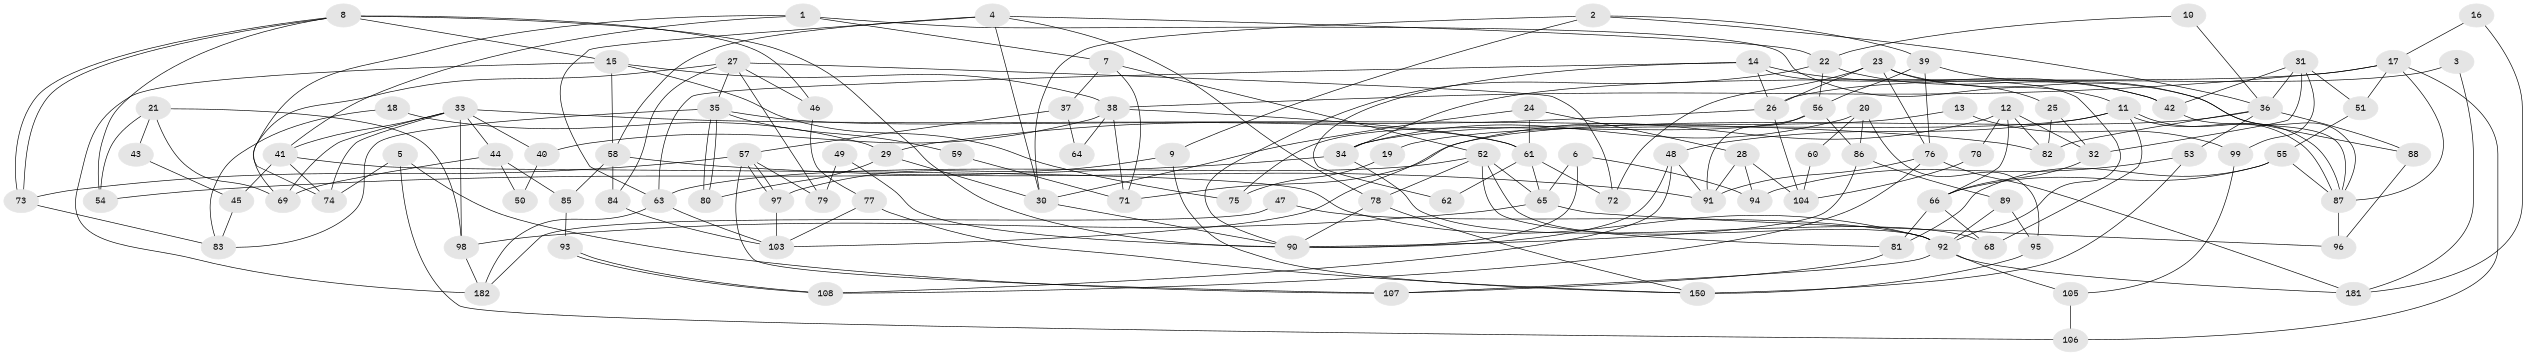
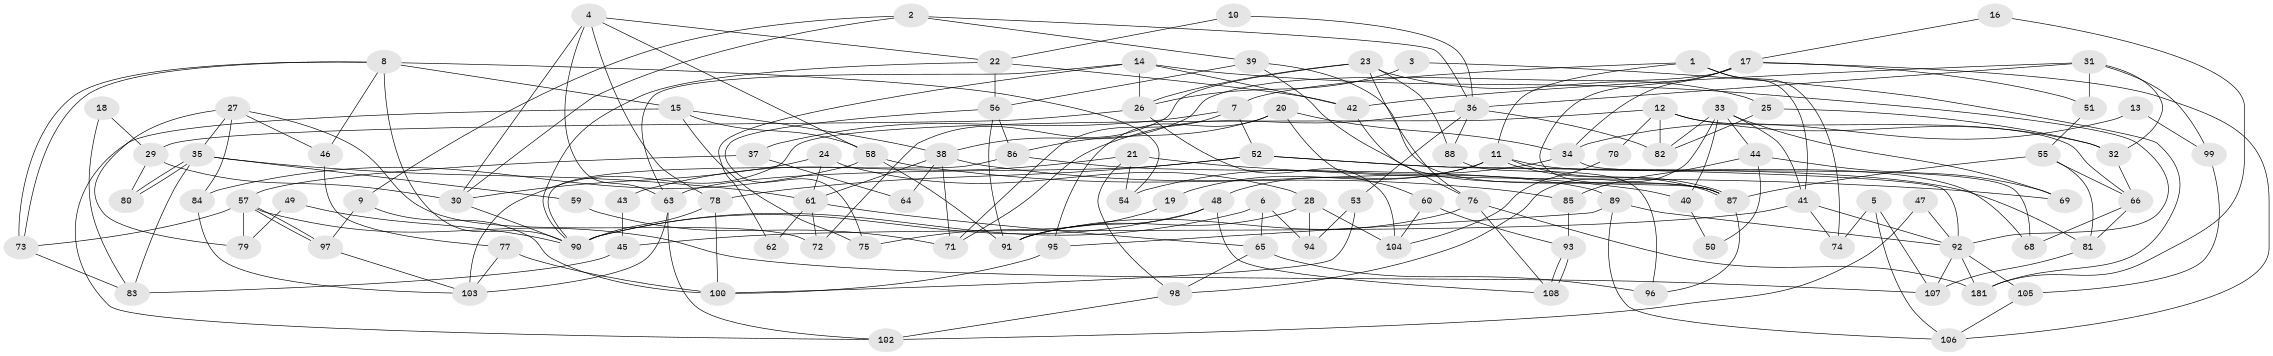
(452, 82) -> none
(371, 136) -> none
(1510, 176) -> none
none -> (1507, 231)
(482, 294) -> (886, 340)
(1697, 294) -> (718, 294)
none -> (1729, 326)
